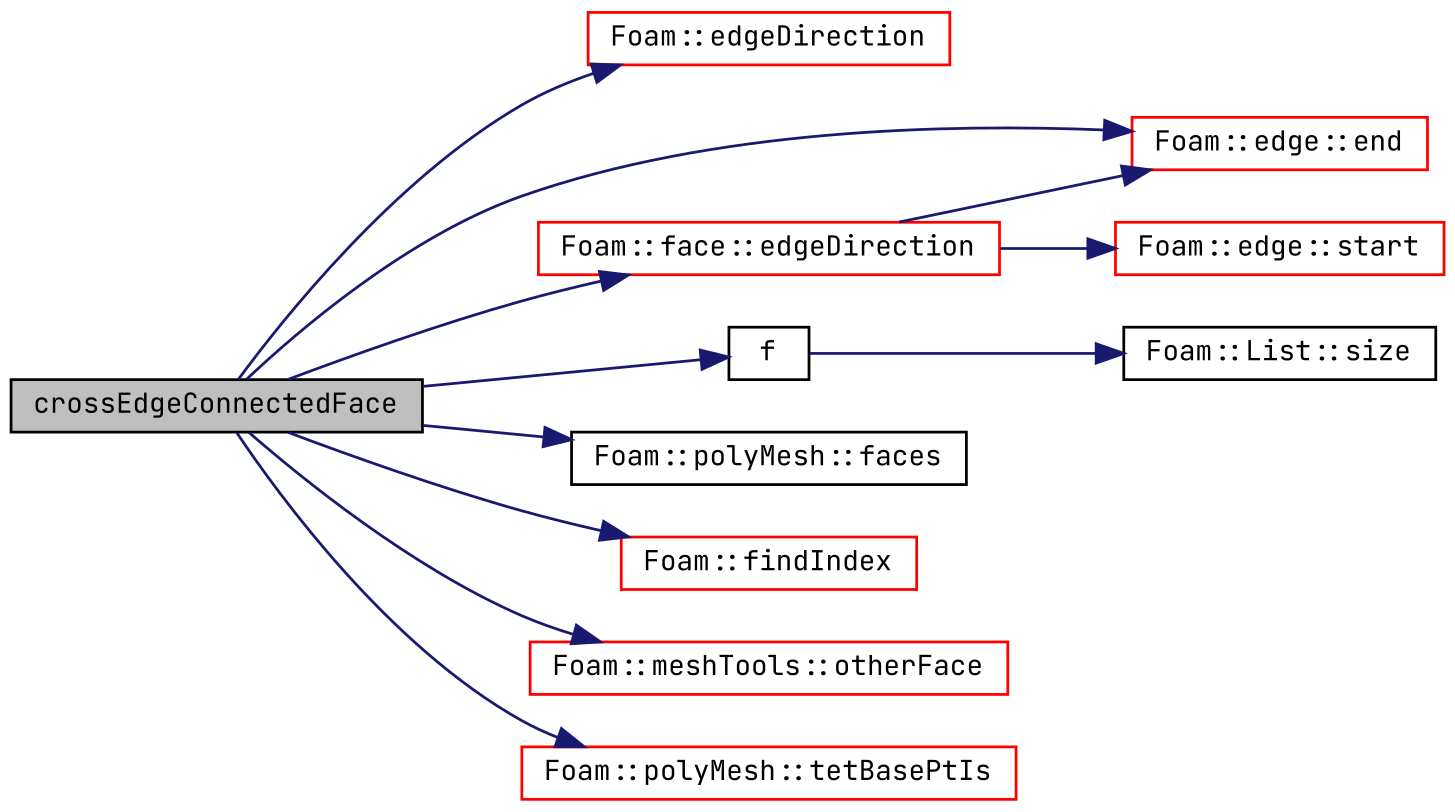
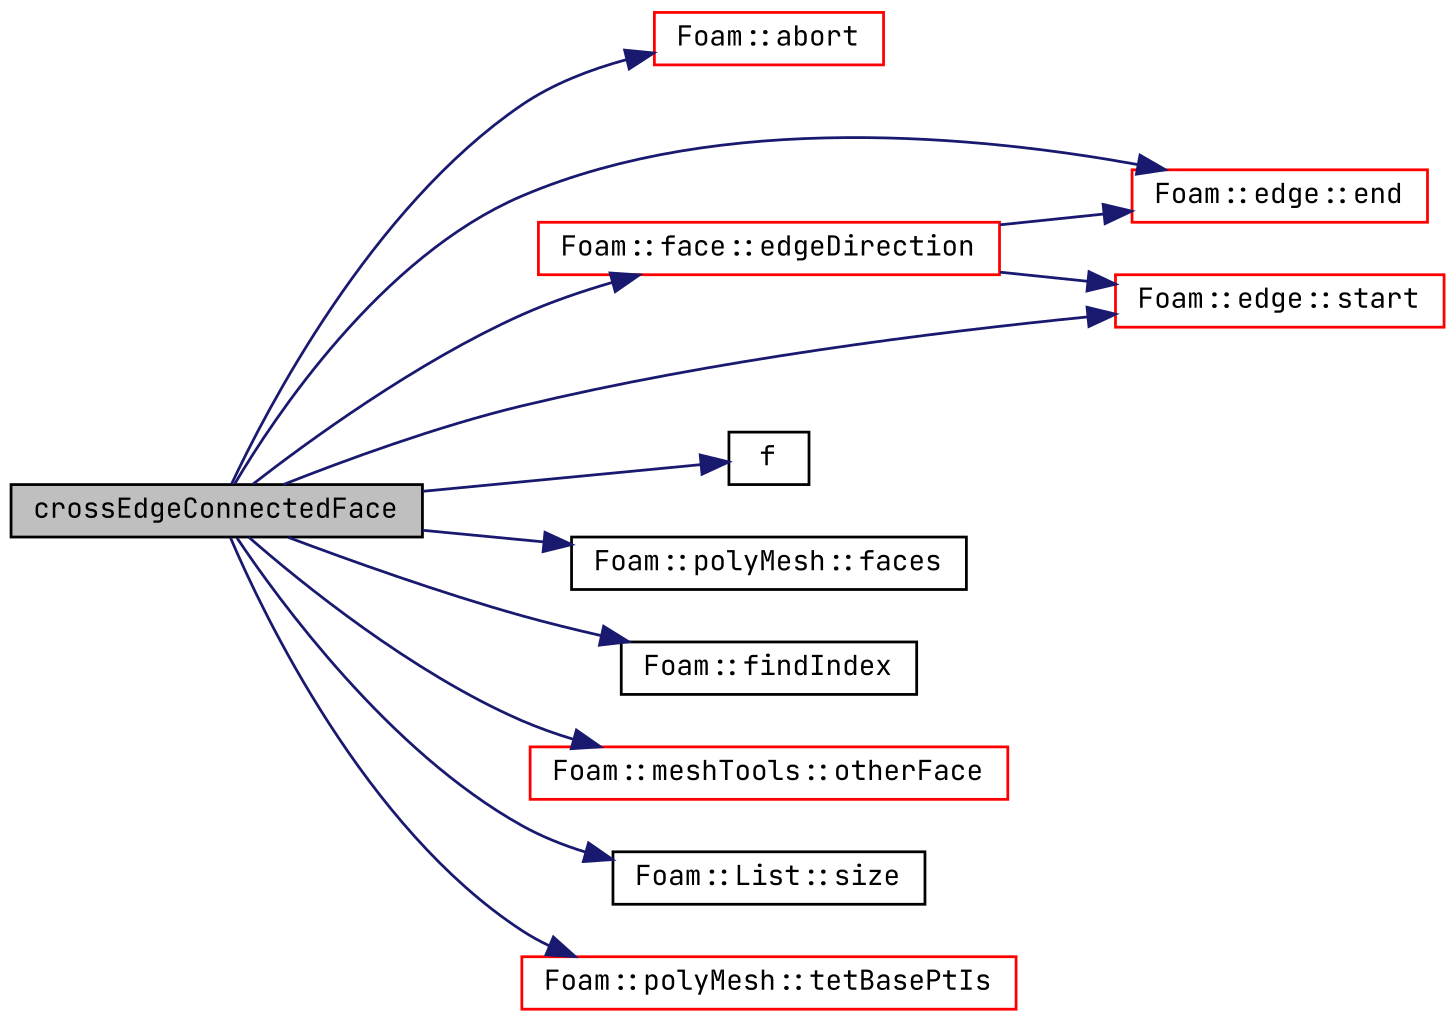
(769, 39) -> (769, 39)
(952, 353) -> (388, 722)
none -> (679, 373)
(769, 563) -> (769, 668)
